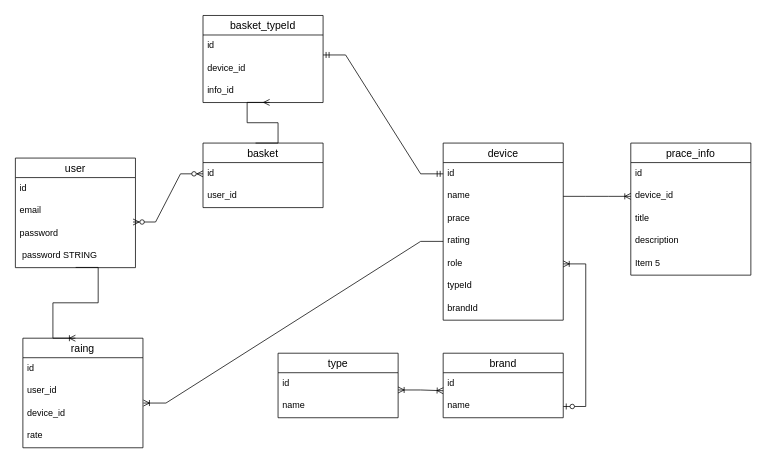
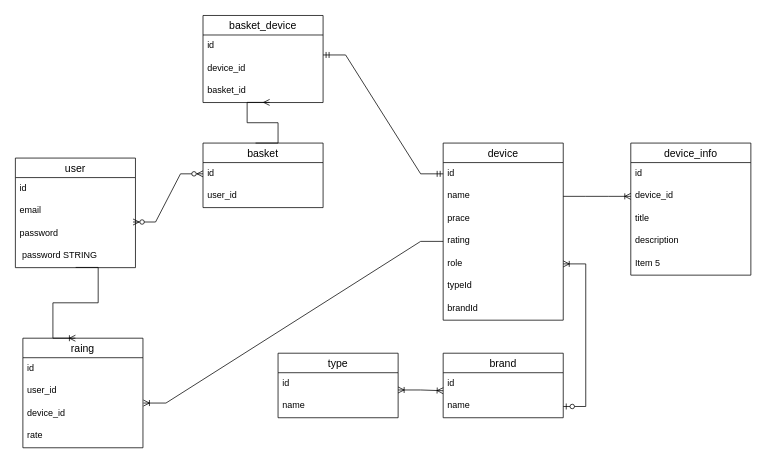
(263, 26) -> (263, 26)
(222, 90) -> (229, 90)
(690, 153) -> (690, 153)
